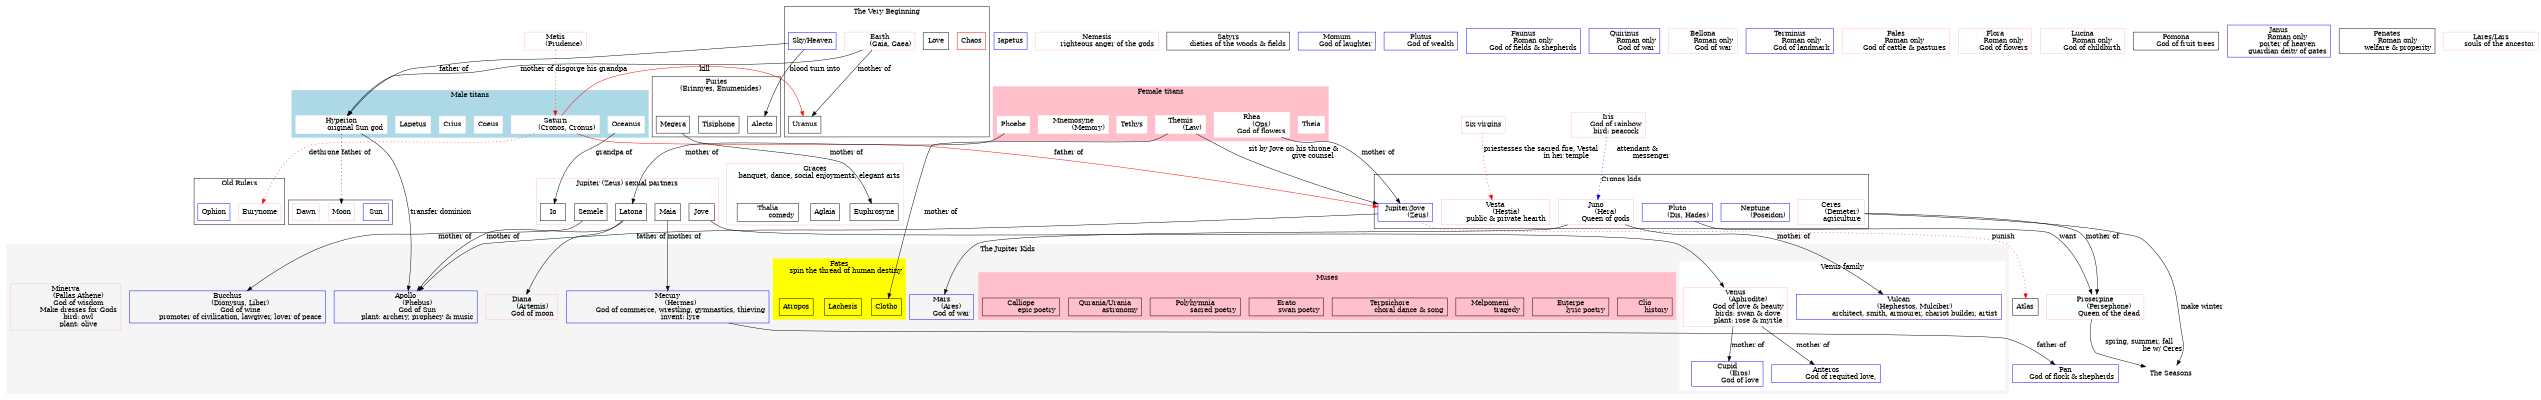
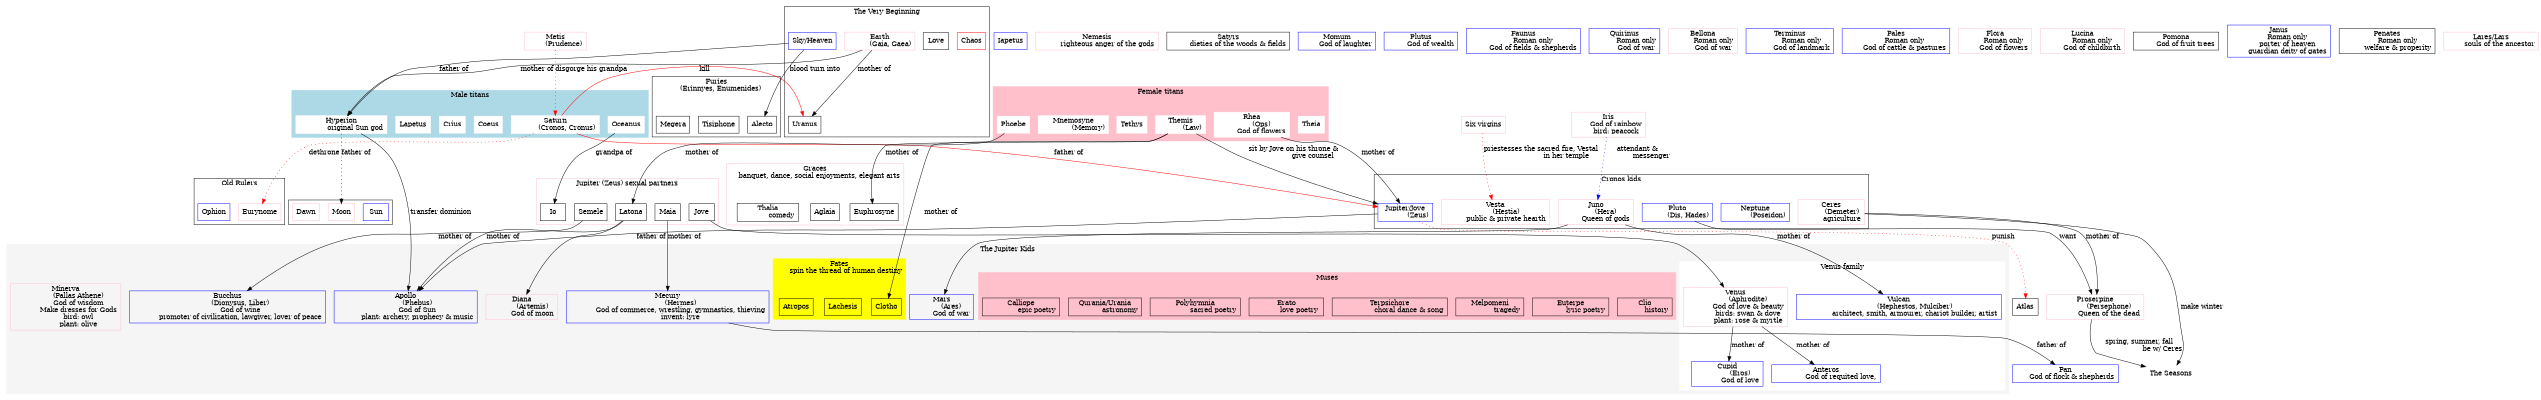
(1896, 41) -> (1896, 41)
(784, 153) -> (999, 142)
(1286, 307) -> (1286, 307)
